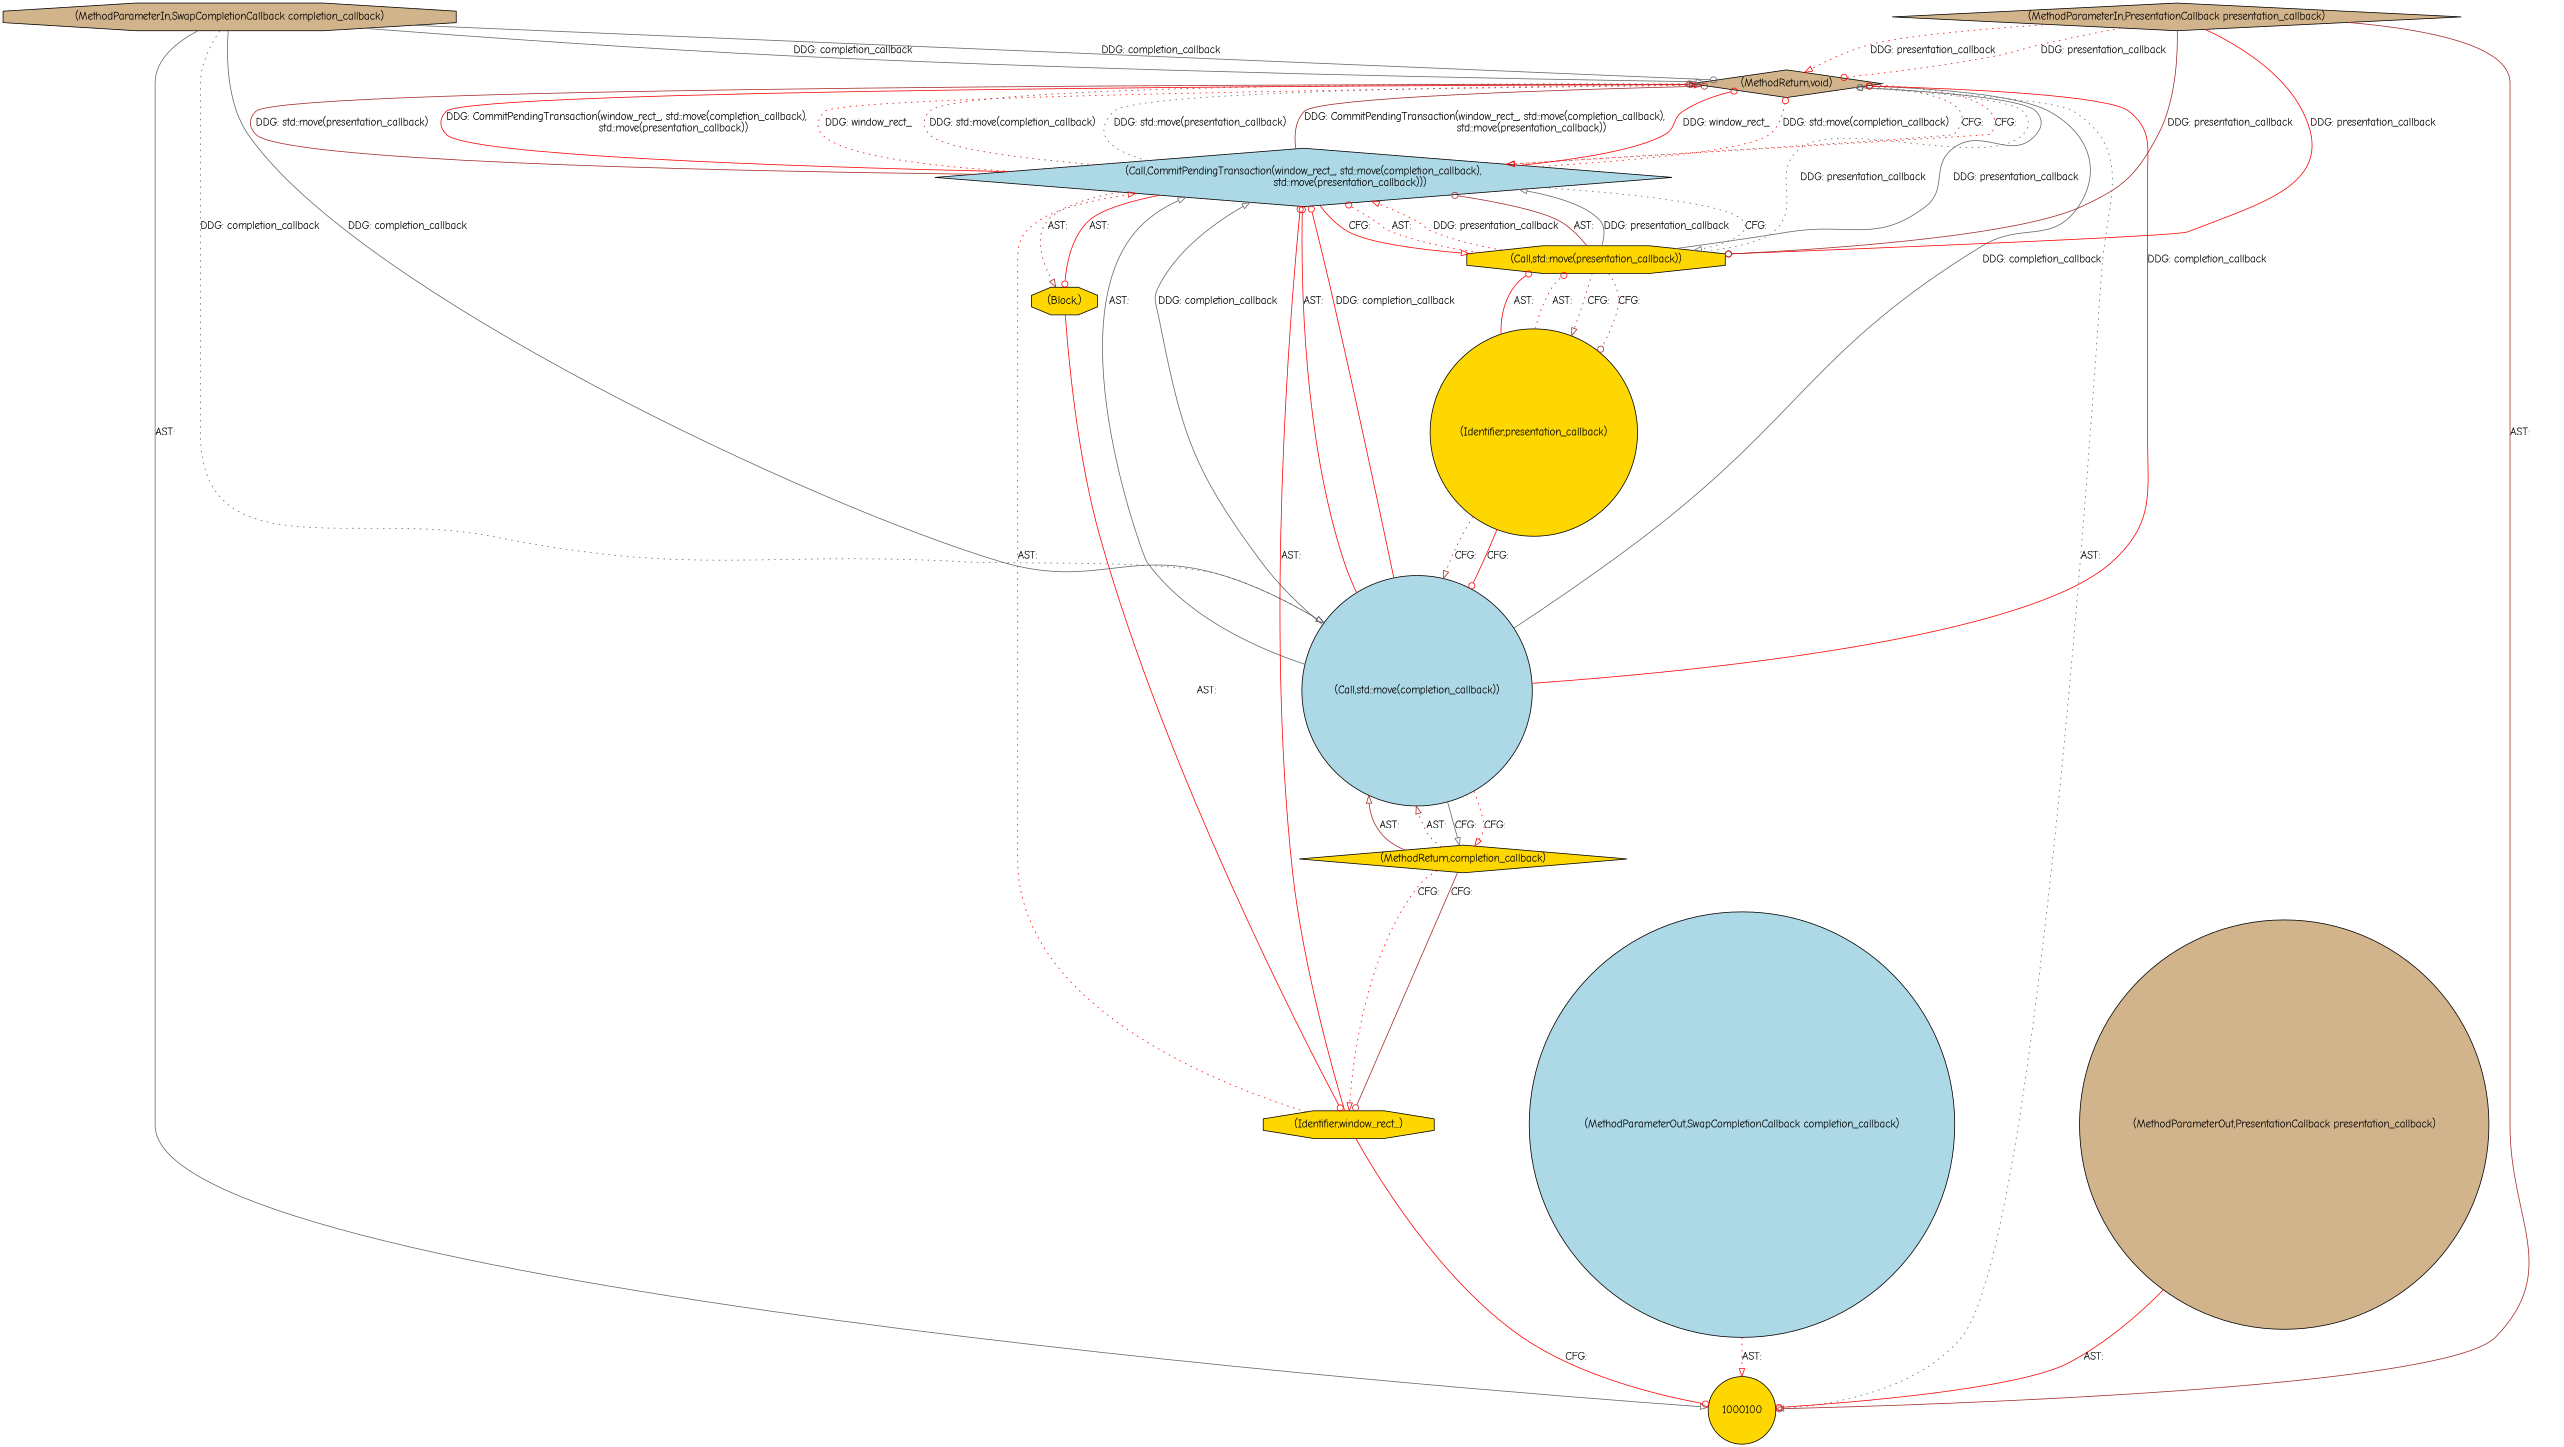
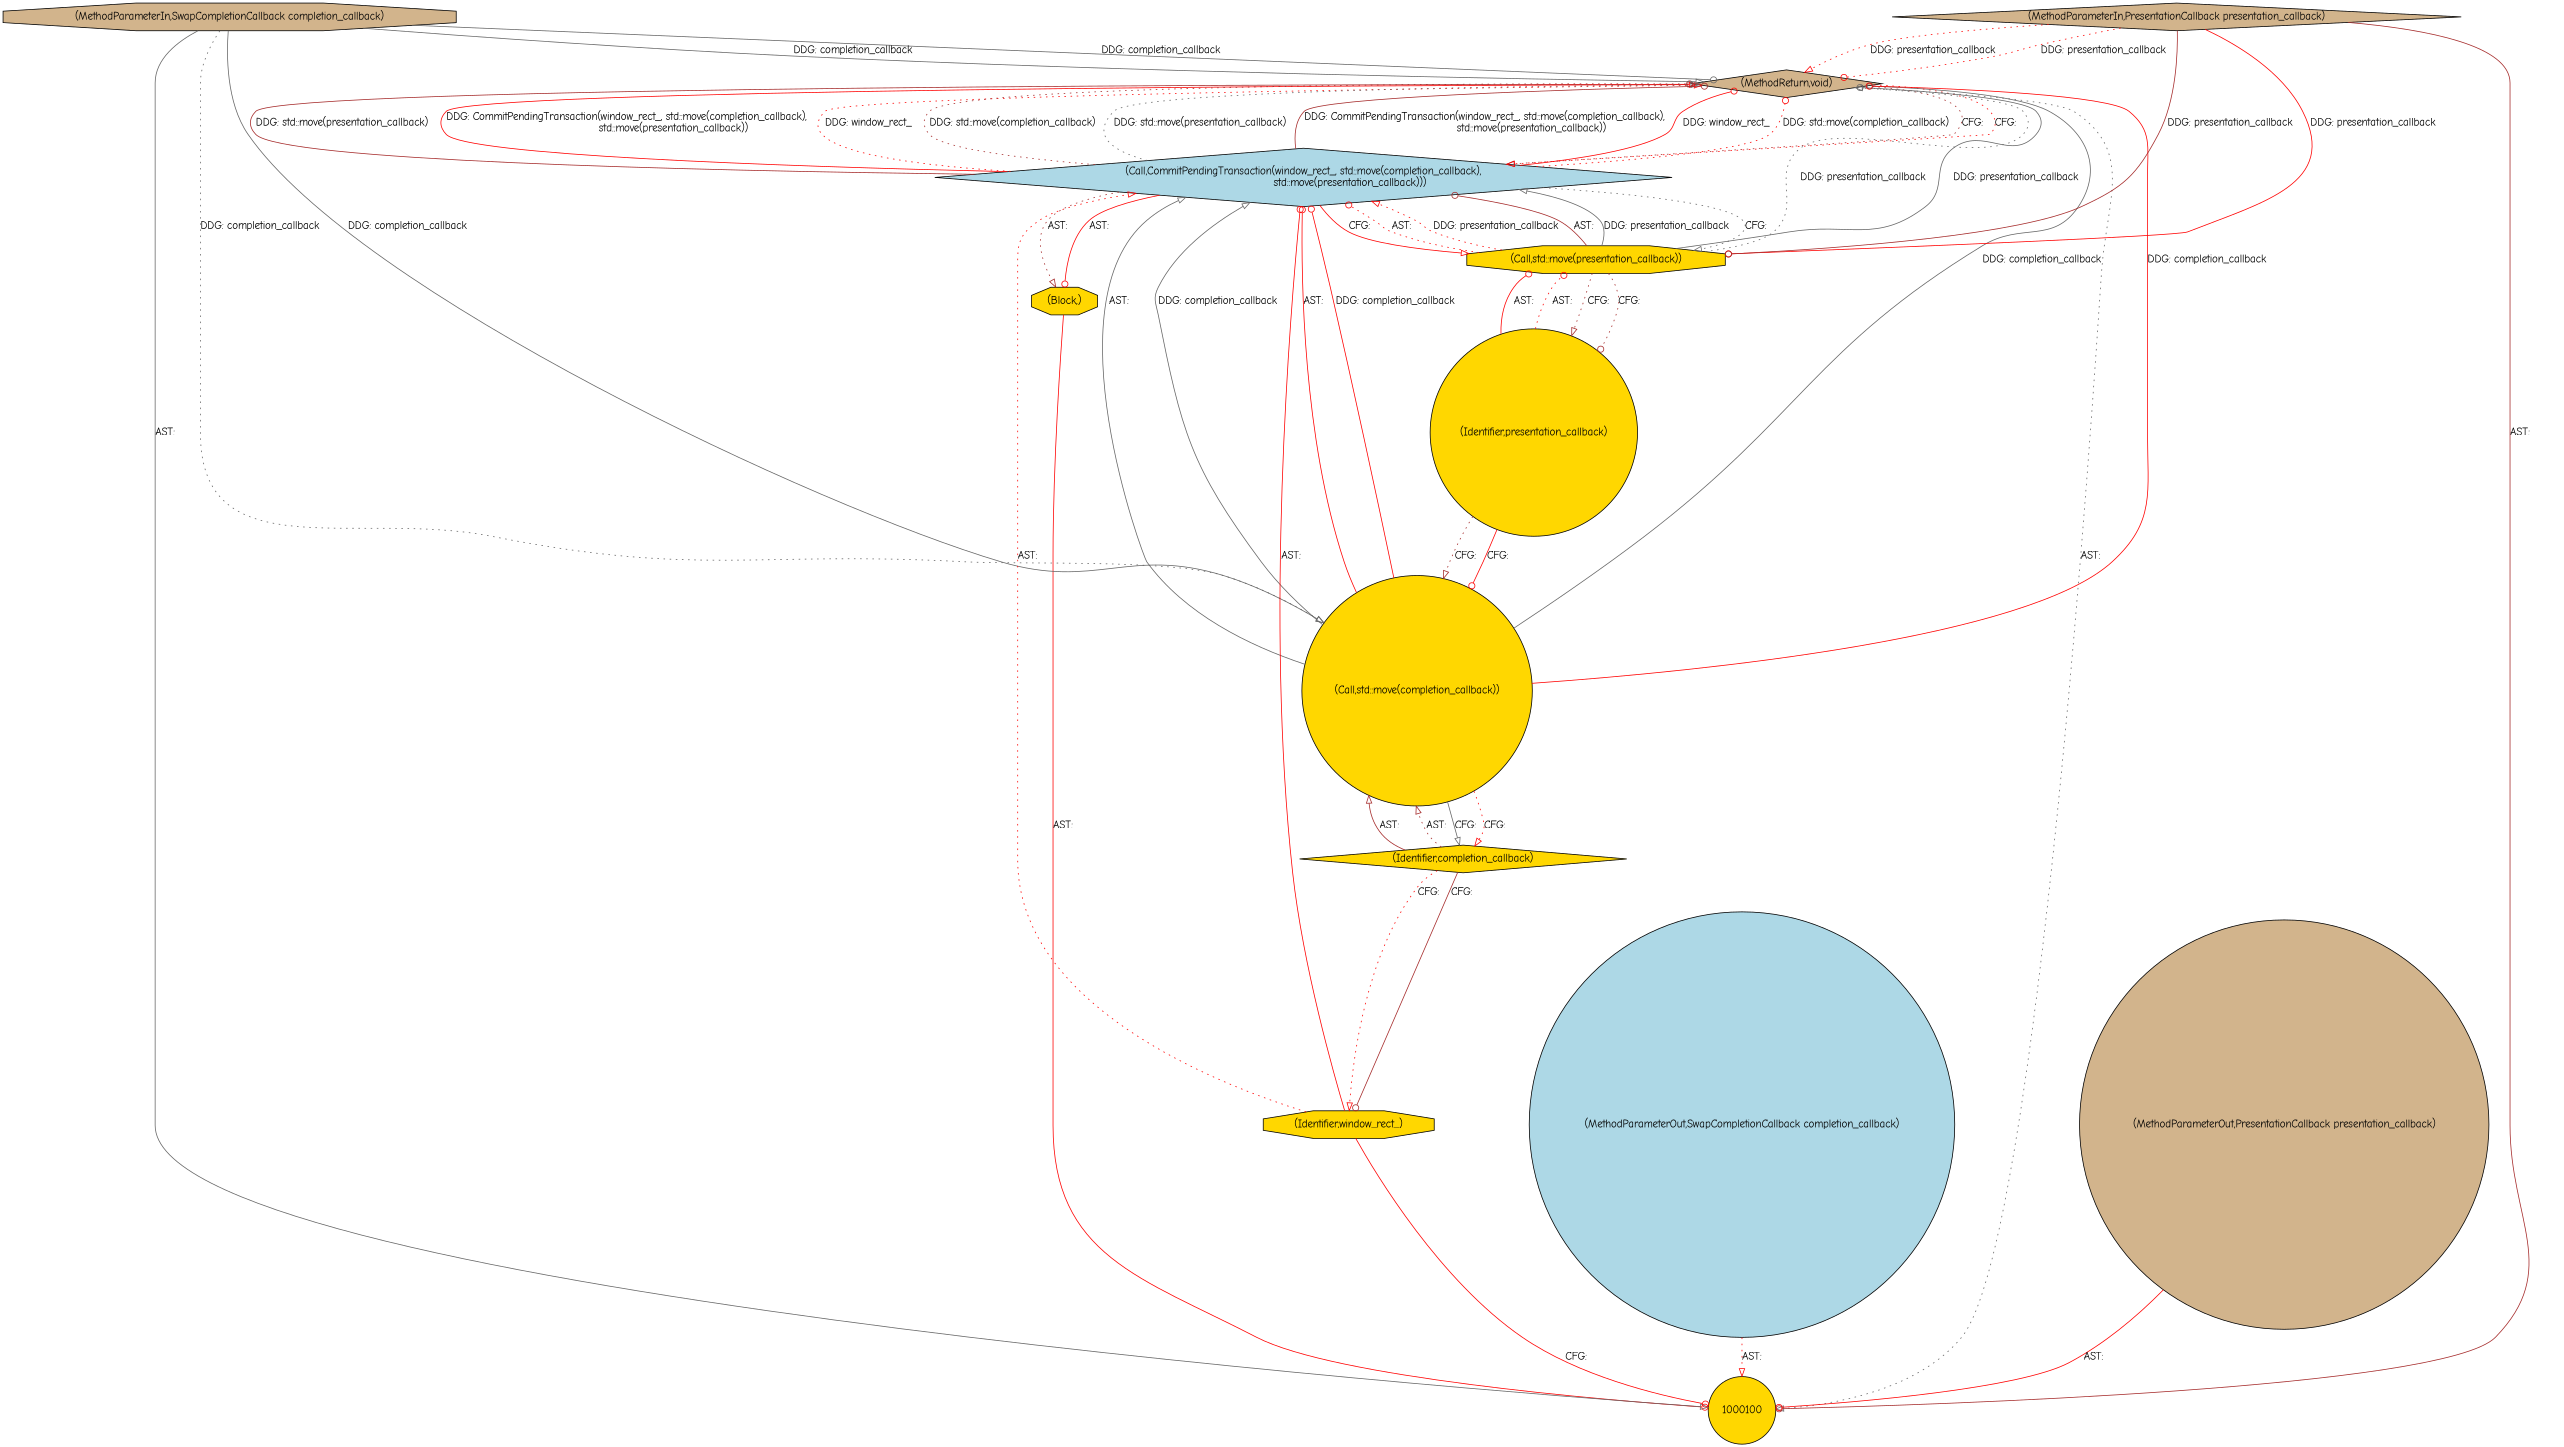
(1417, 691) -> (1417, 691)
(1163, 723) -> (1053, 1104)
(1463, 859) -> (1463, 859)
